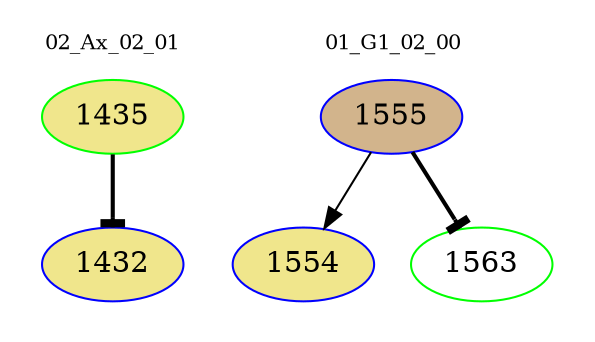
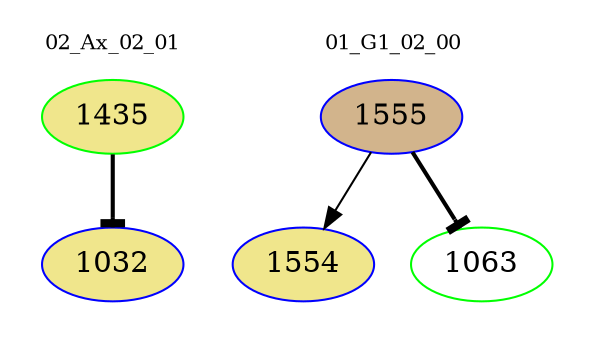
(113, 264) -> (113, 264)
(482, 264) -> (482, 264)
